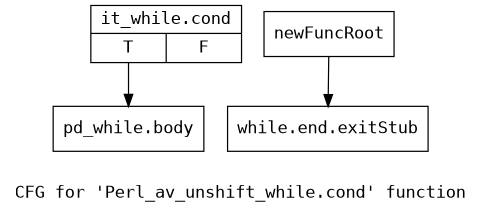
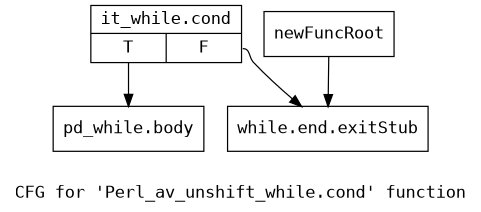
none -> (266, 75)
